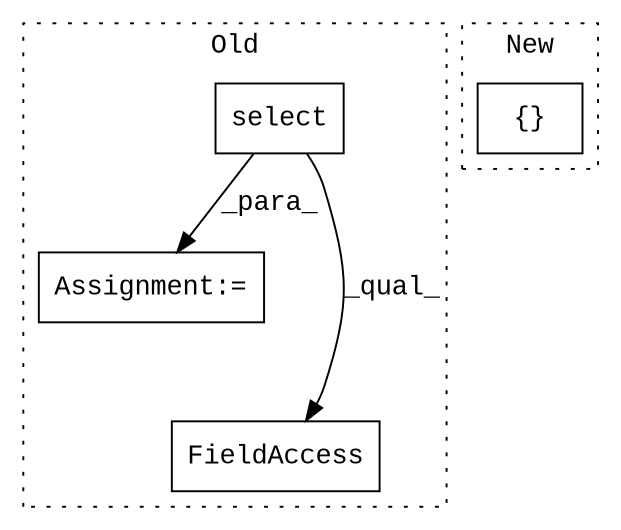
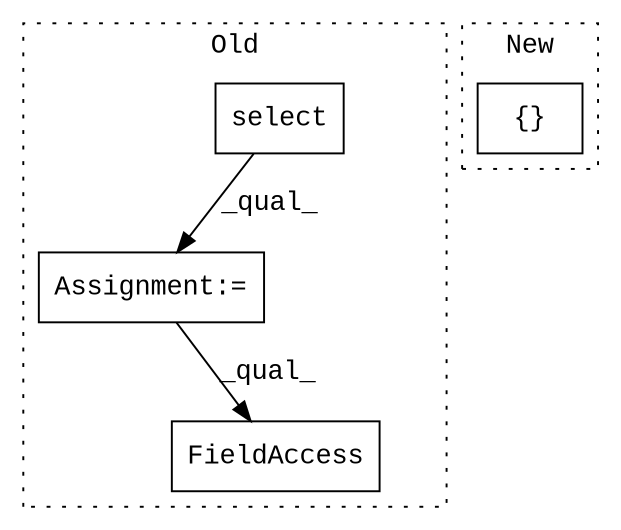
(270, 203) -> (270, 203)
(343, 278) -> (208, 364)
